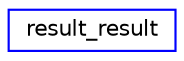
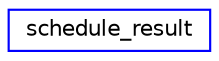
(92, 30) -> (109, 30)
